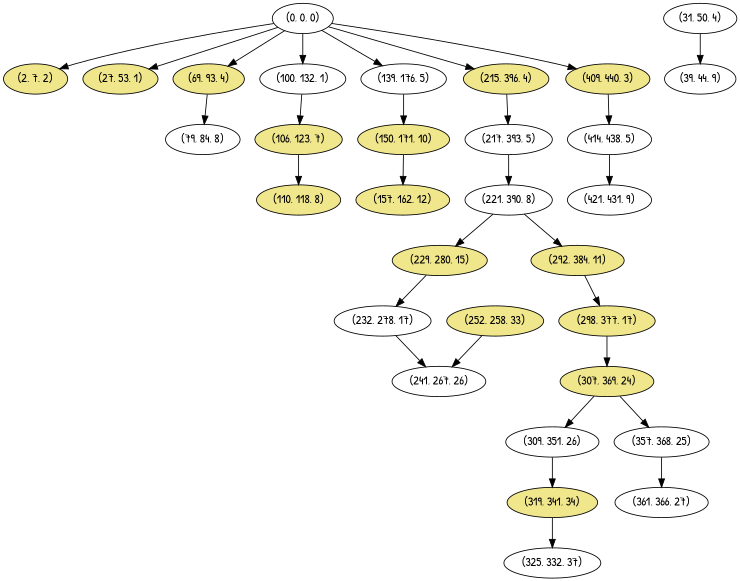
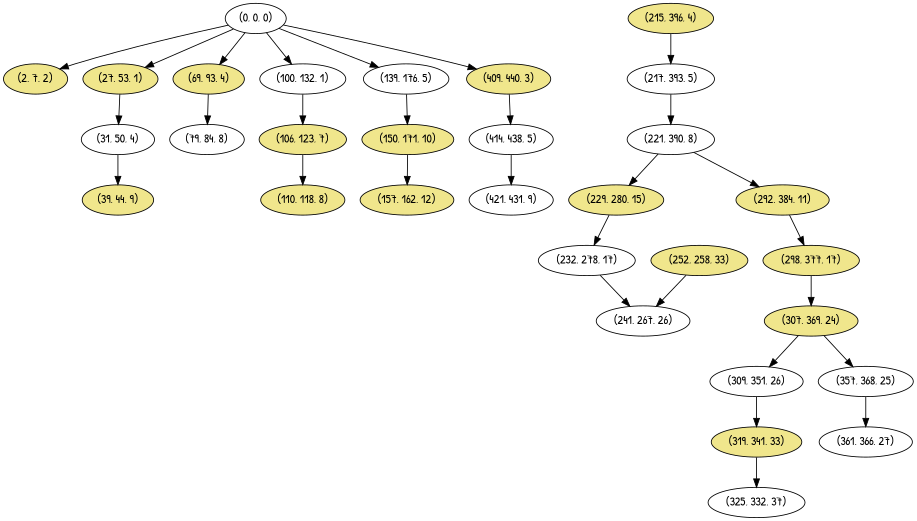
(397, 47) -> none
(700, 79) -> (118, 200)
none -> (119, 105)
(552, 502) -> (757, 442)
